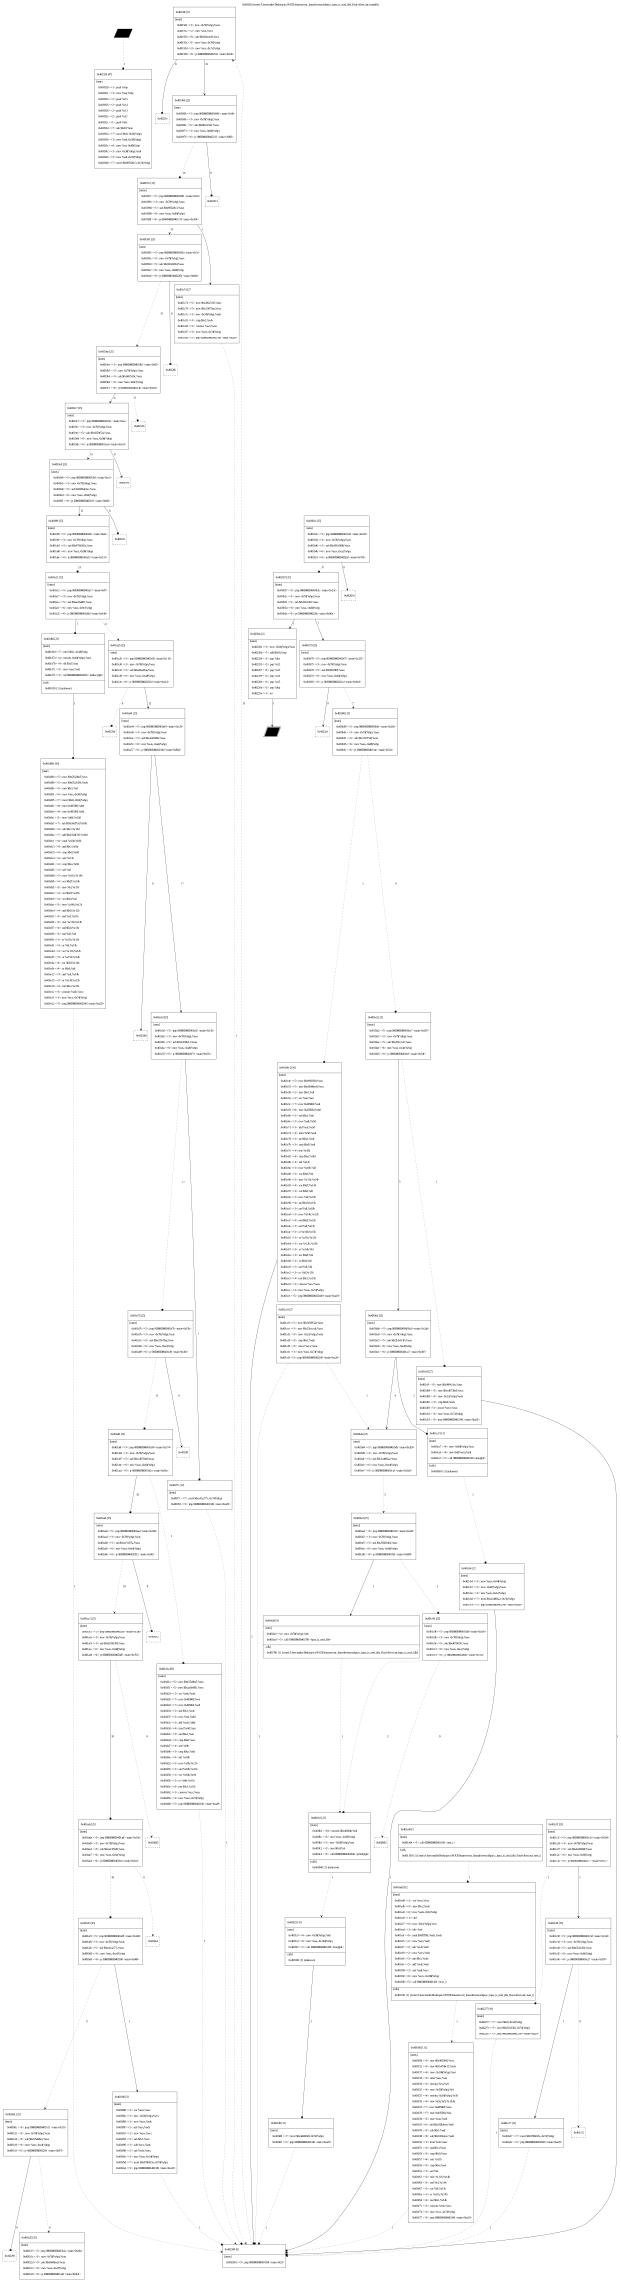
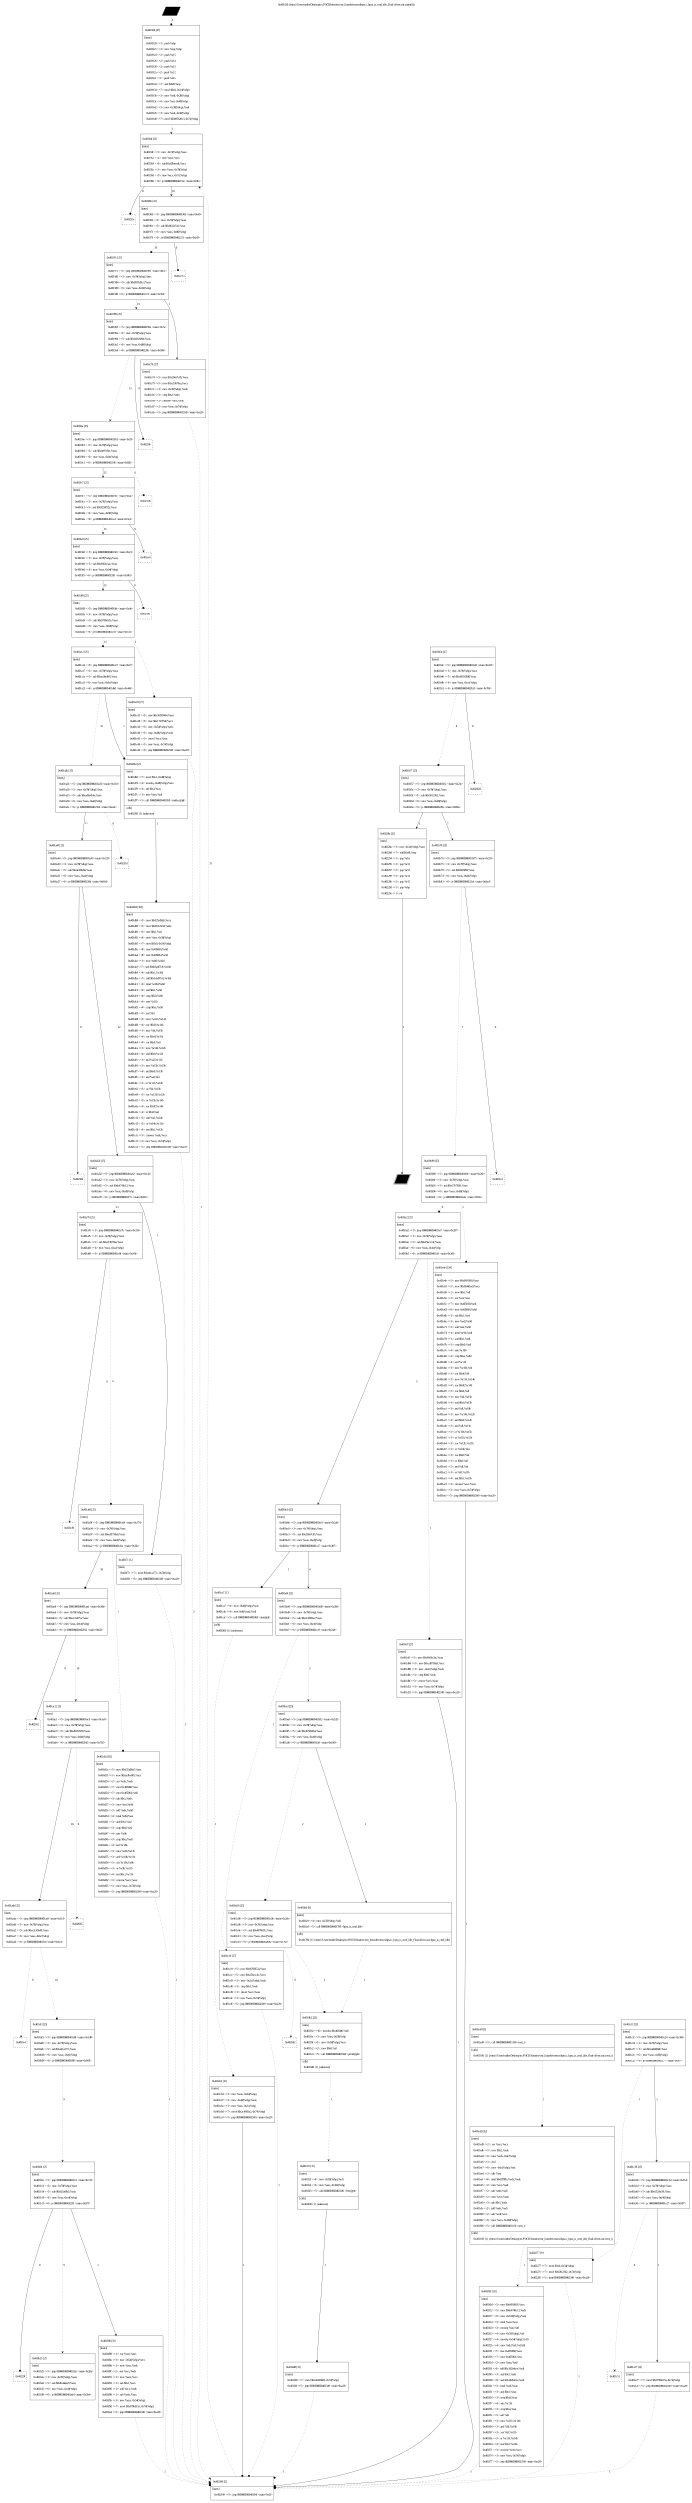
none -> (171, 128)
none -> (159, 726)
(347, 1395) -> (245, 1789)
(126, 2027) -> (93, 2271)
